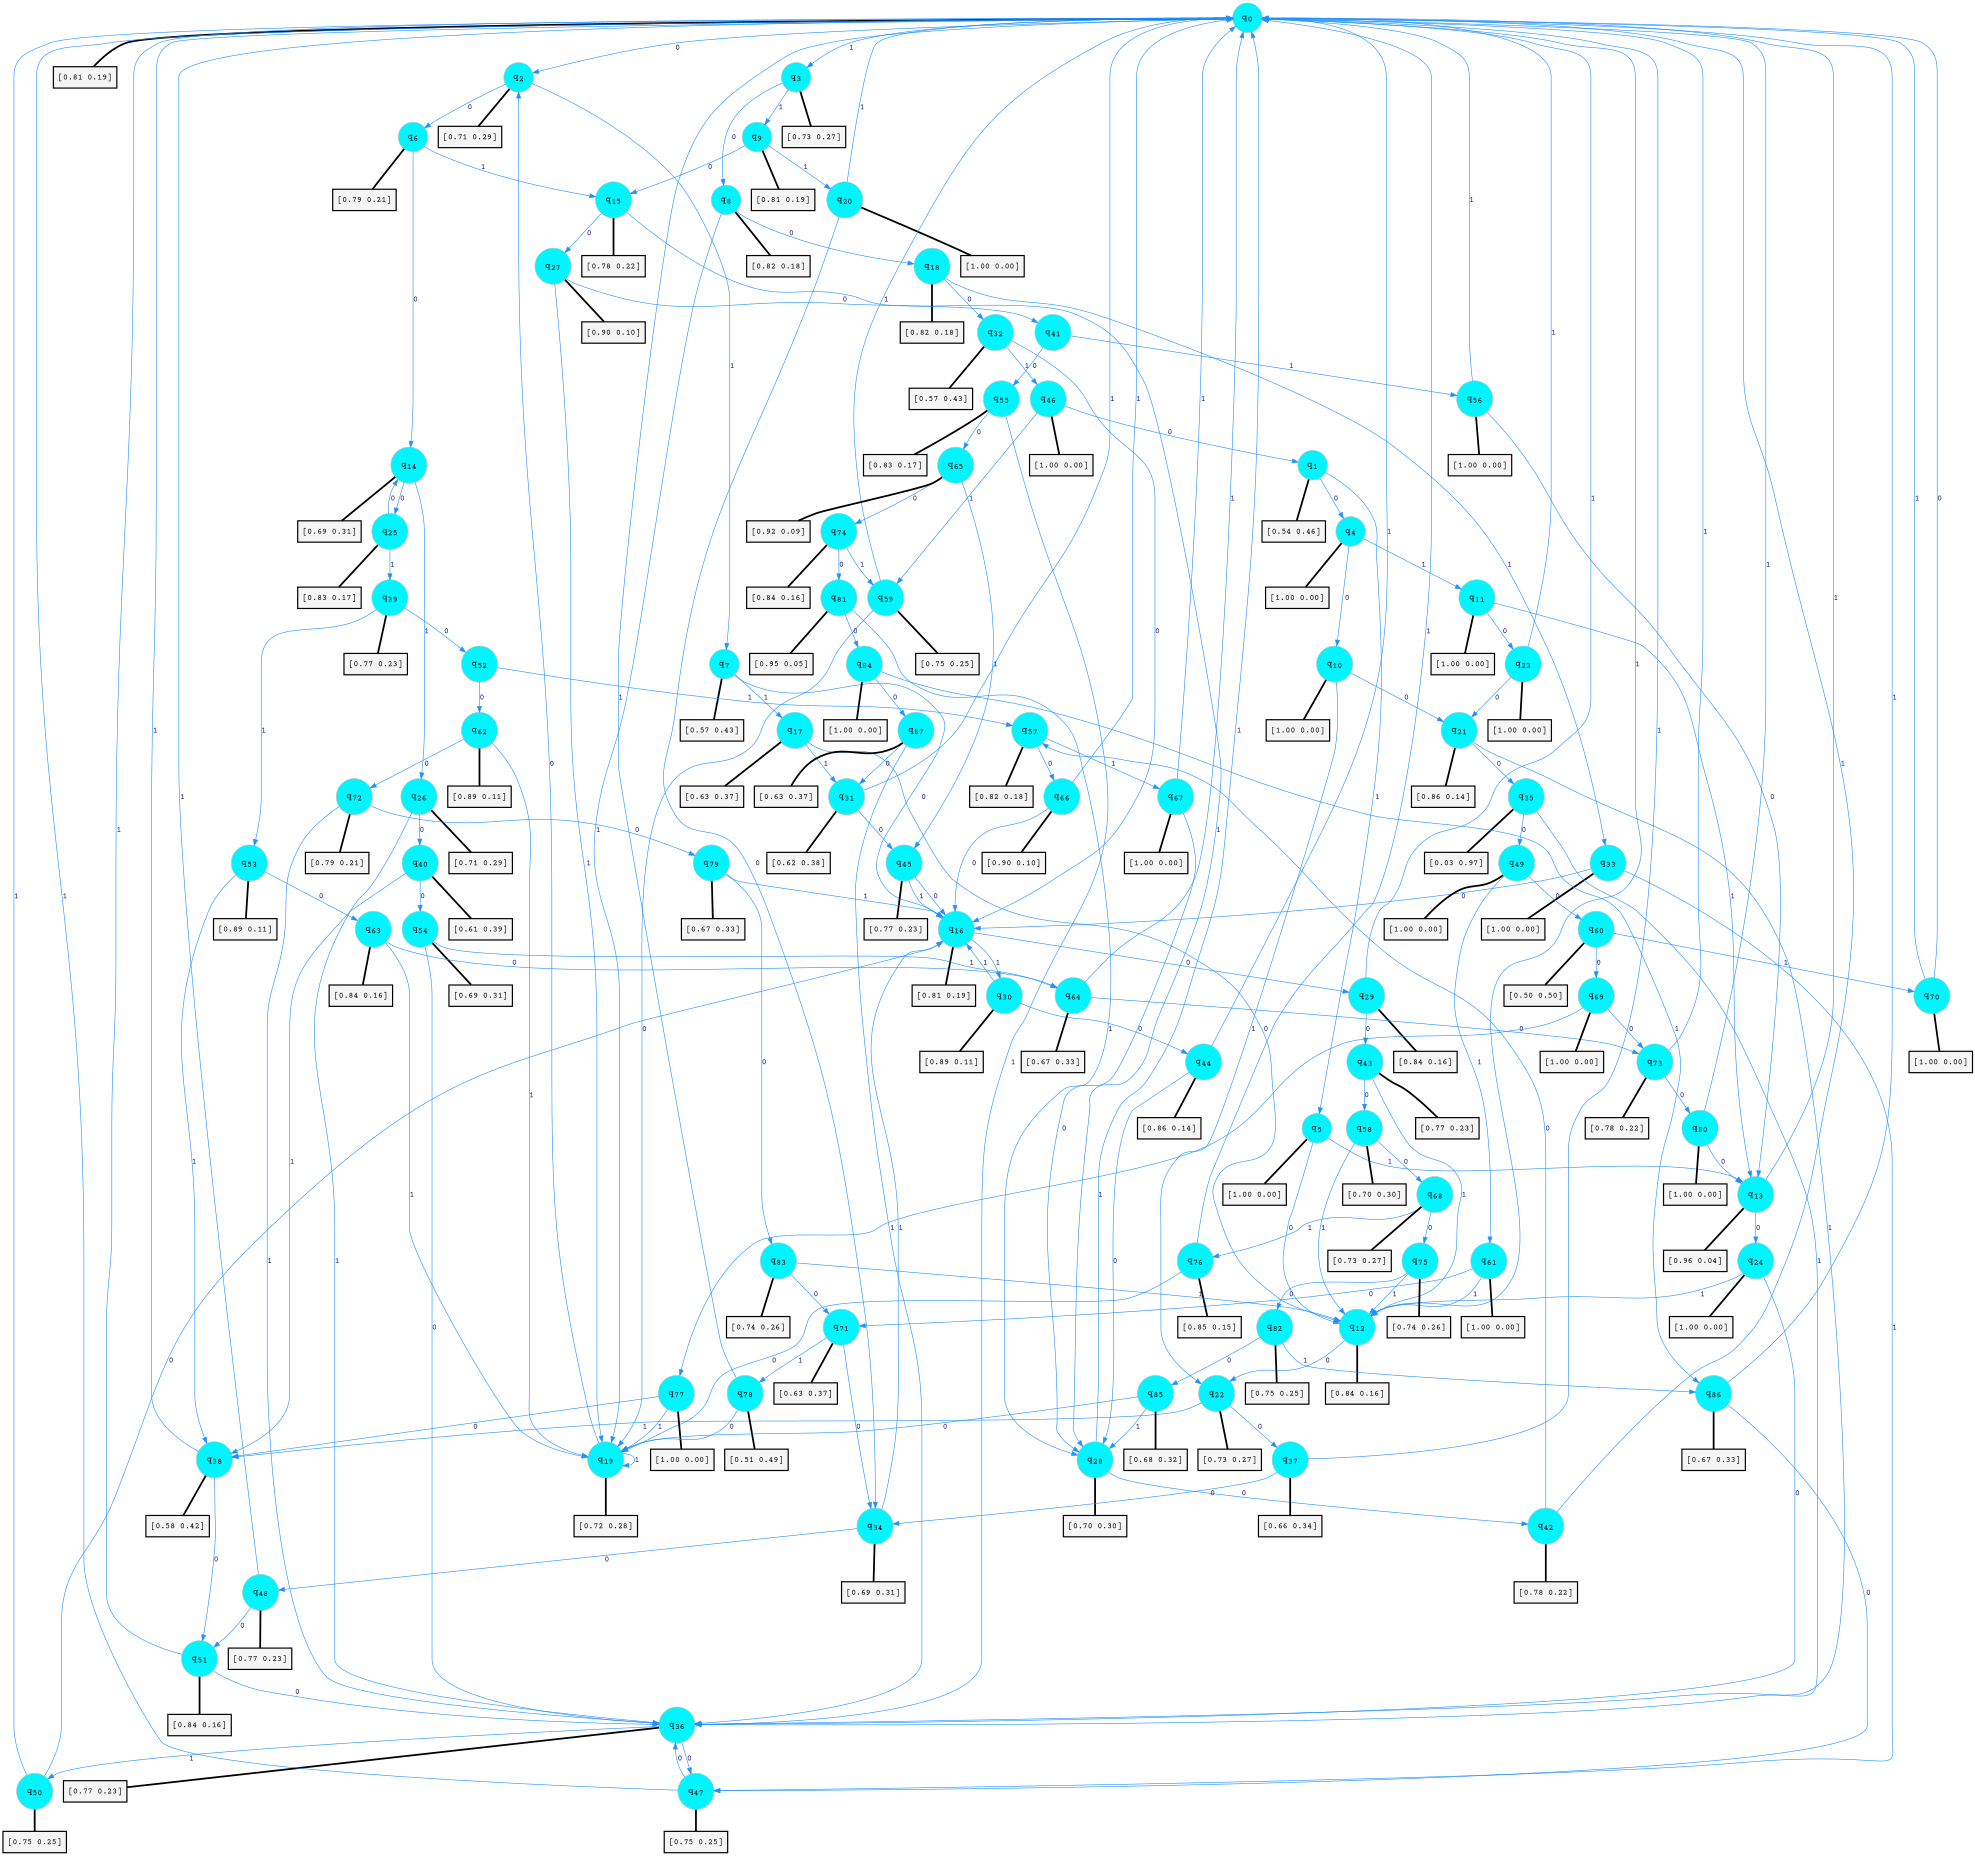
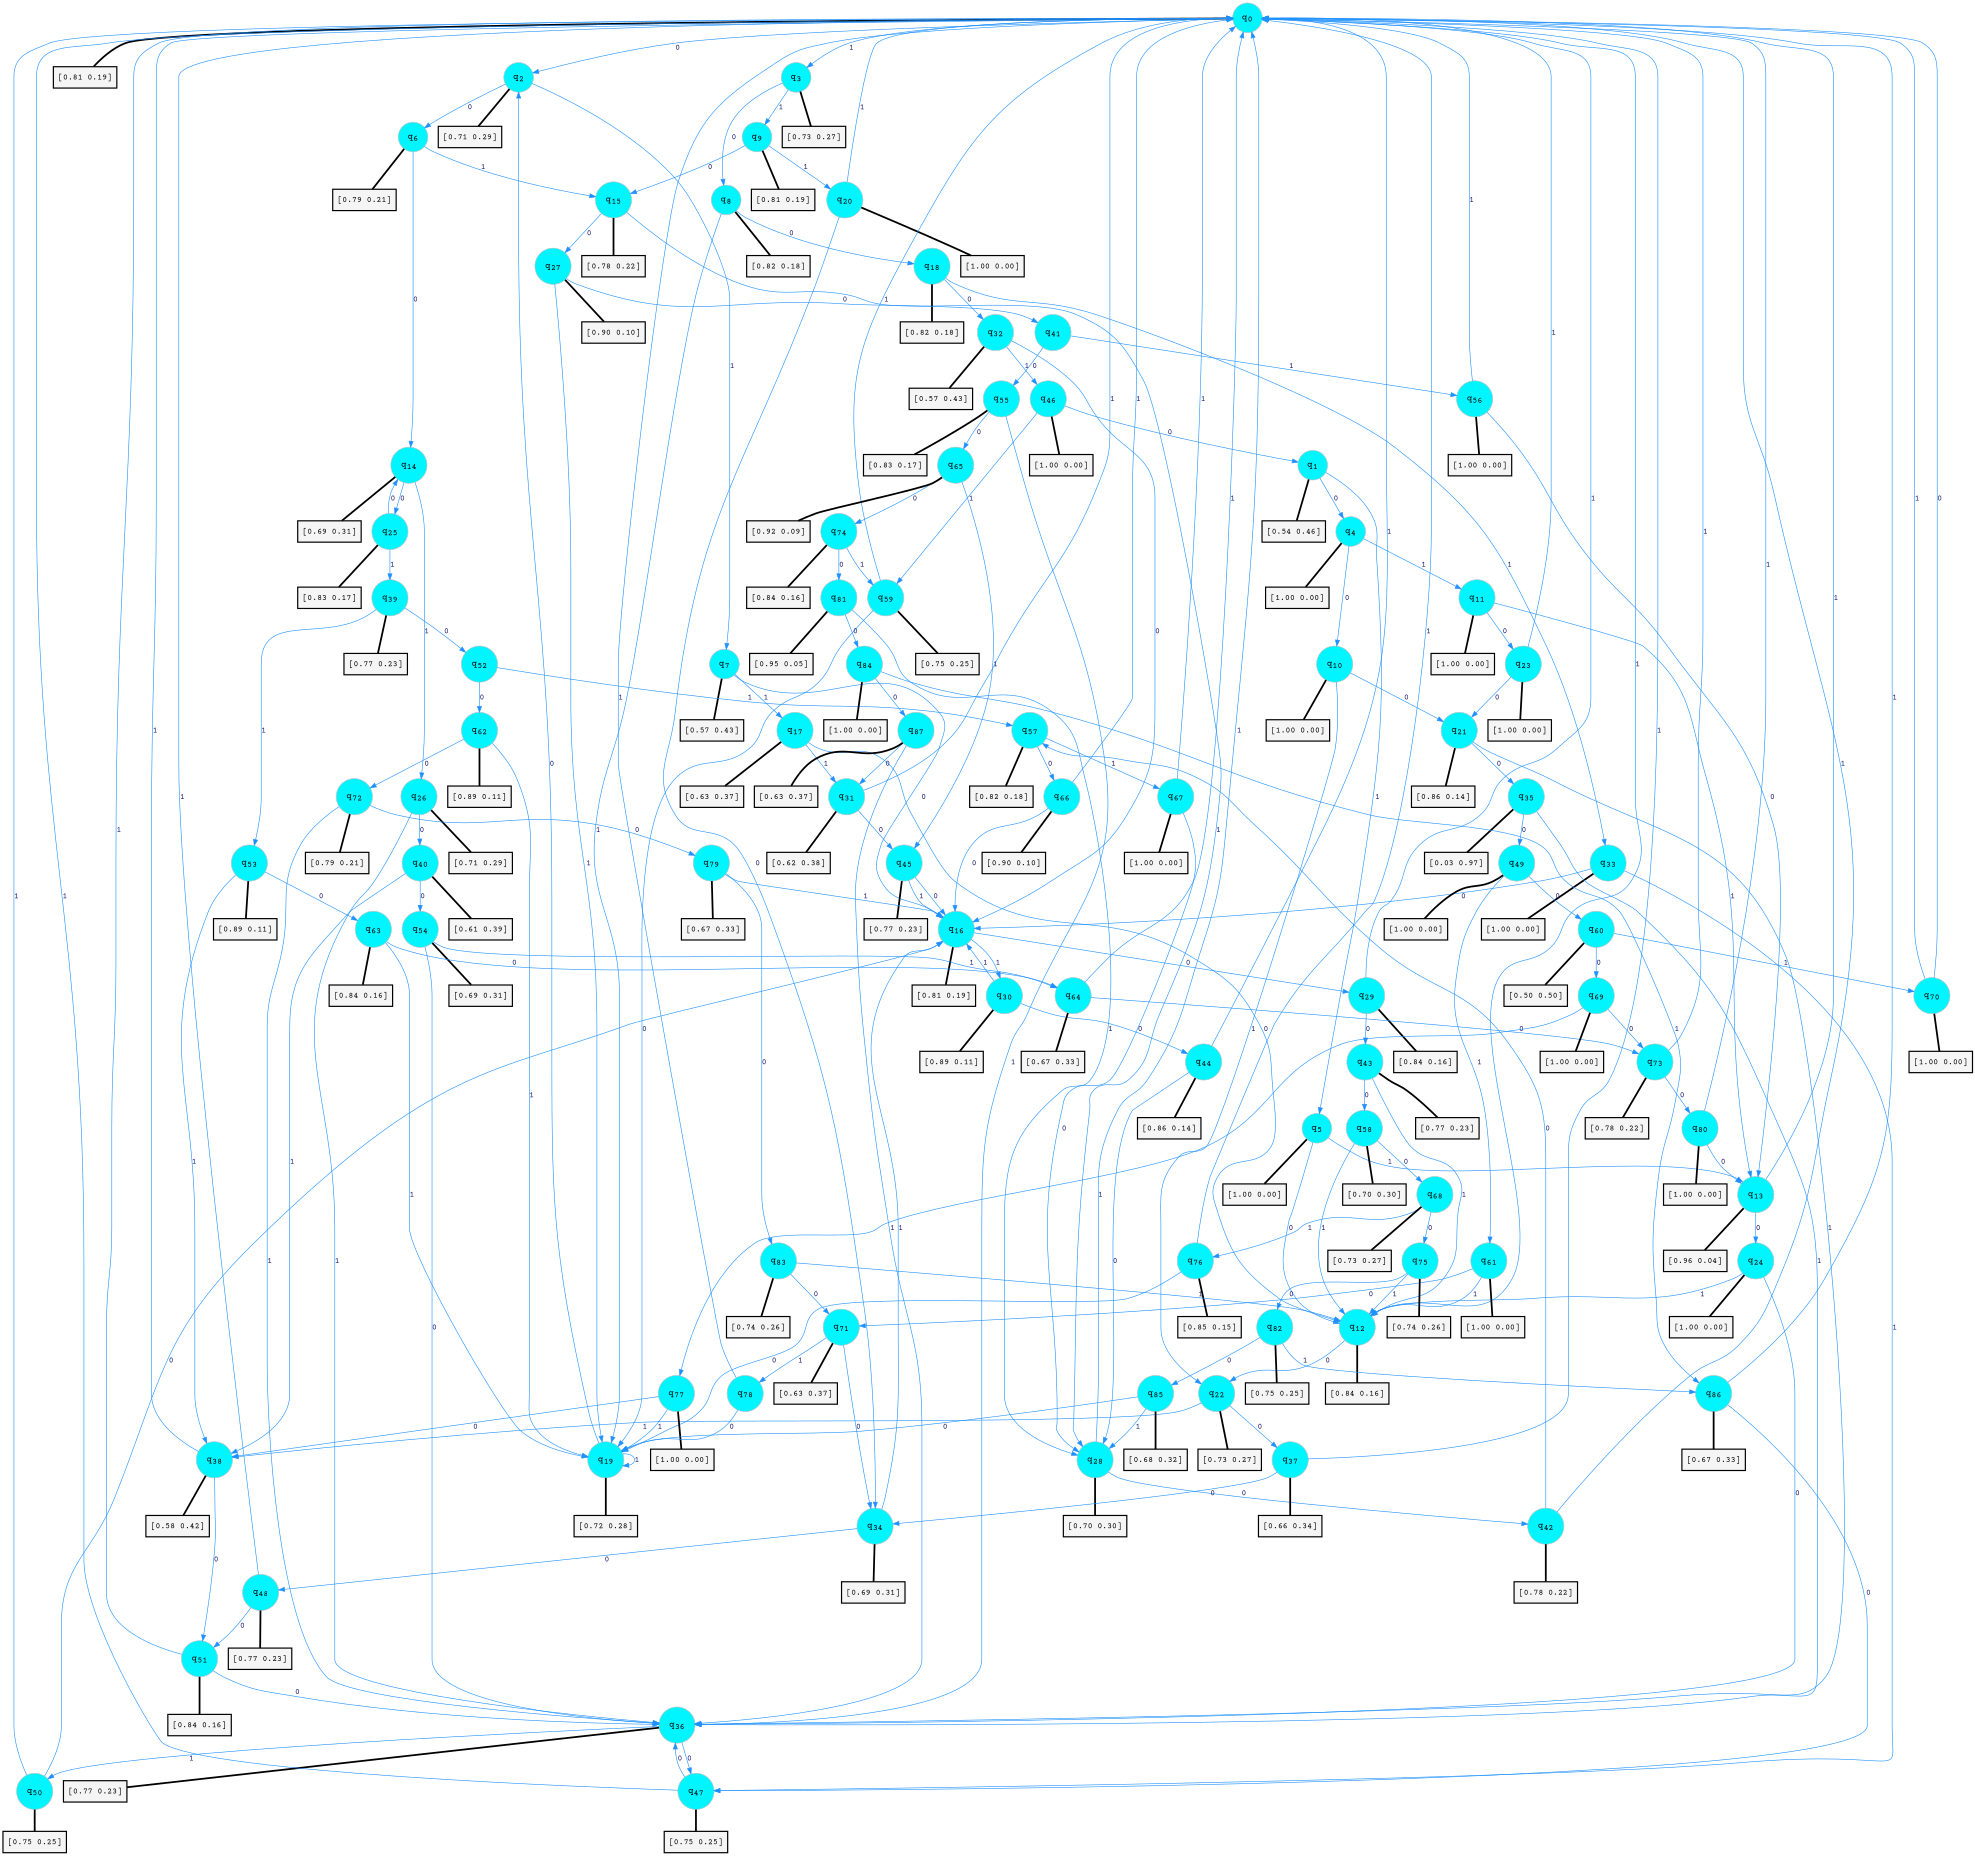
(756, 1460) -> none
